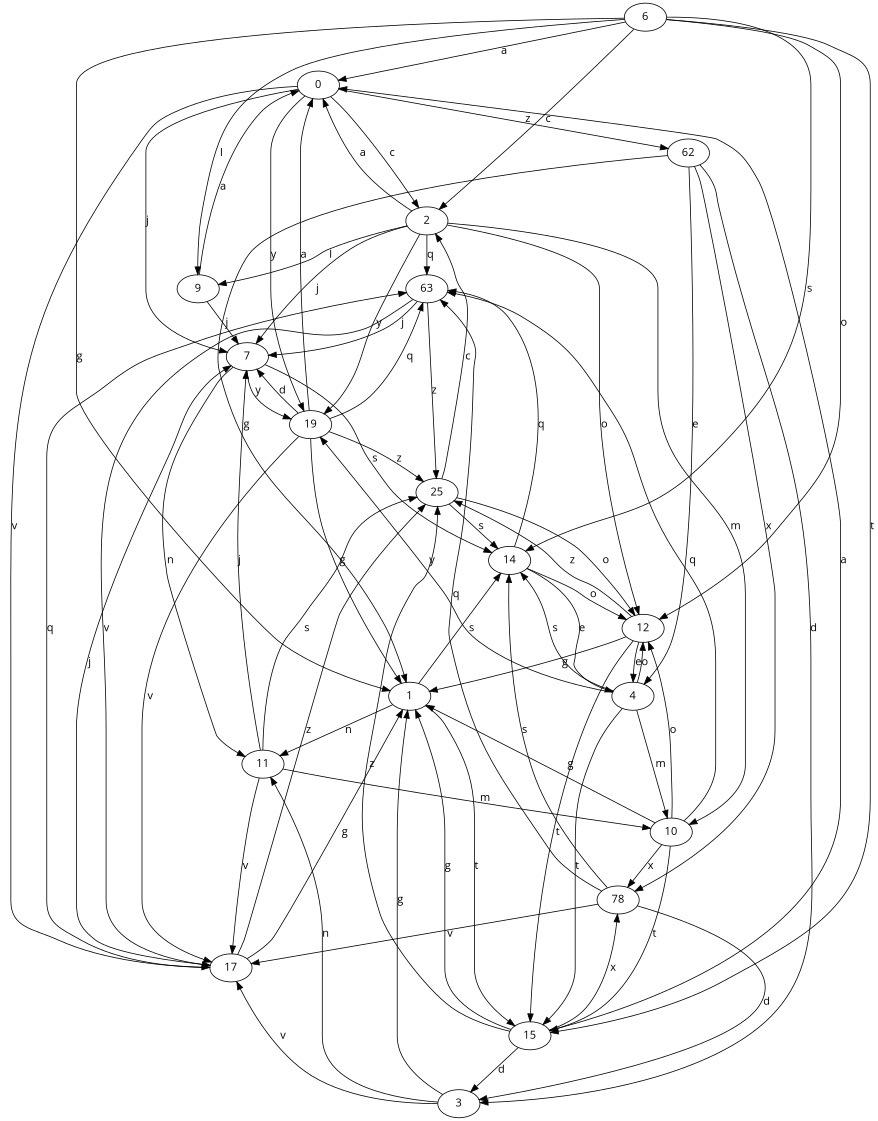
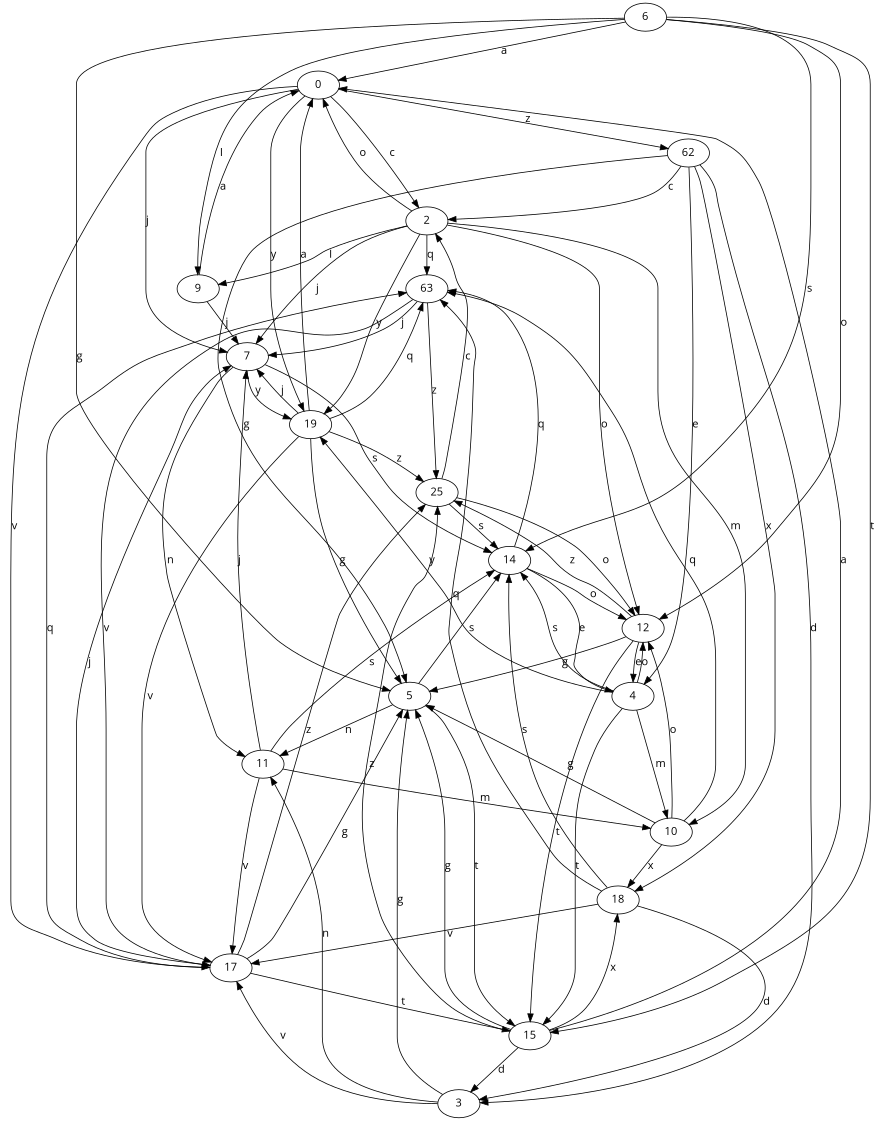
(550, 110) -> (575, 210)
(363, 153) -> (363, 153)
(282, 391) -> (282, 391)
(309, 608) -> (372, 655)
(410, 696) -> (410, 696)
(618, 900) -> (618, 900)
(641, 956) -> (376, 1002)
